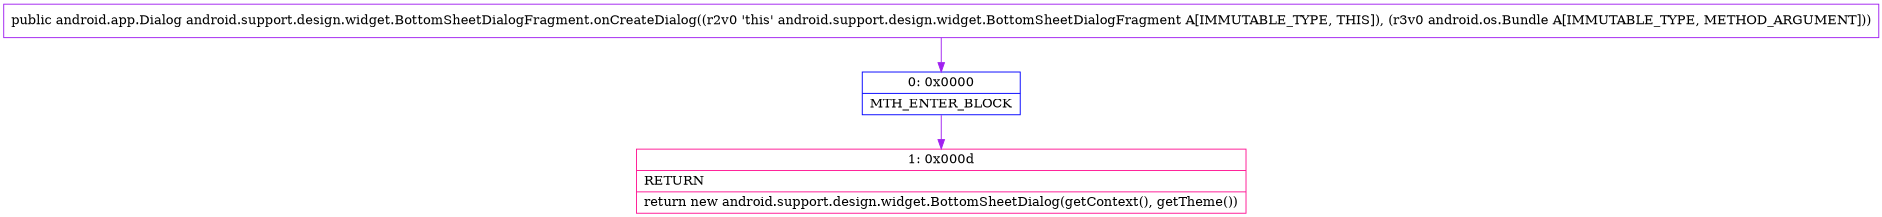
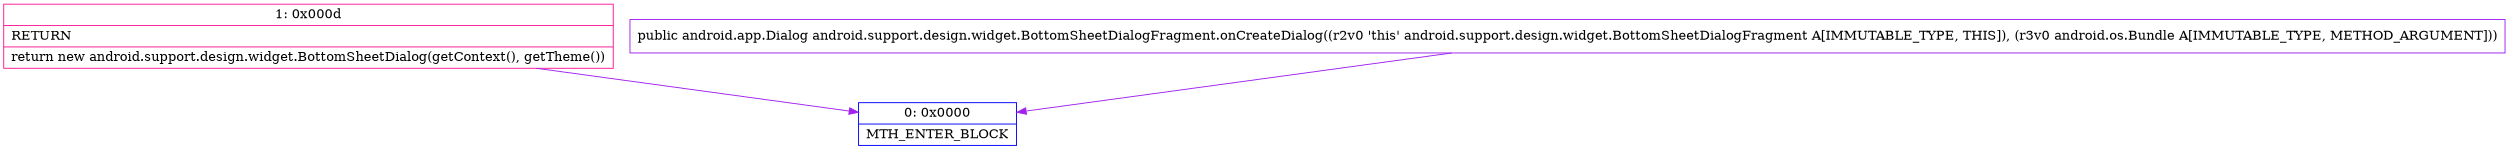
(941, 127) -> (693, 90)
